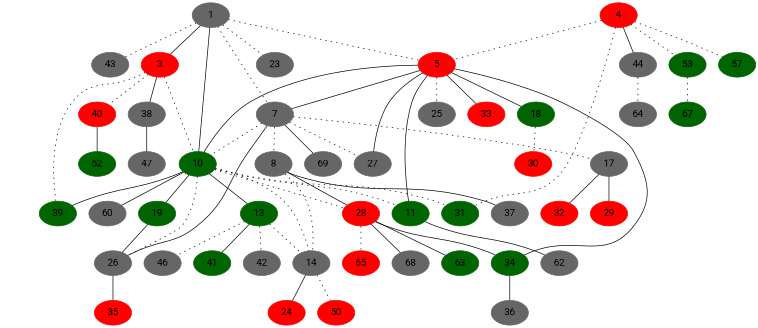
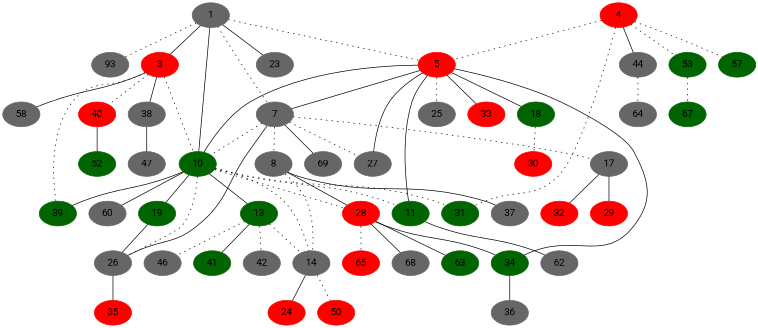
(243, 40) -> (243, 40)
(110, 65) -> (110, 65)
none -> (21, 114)
